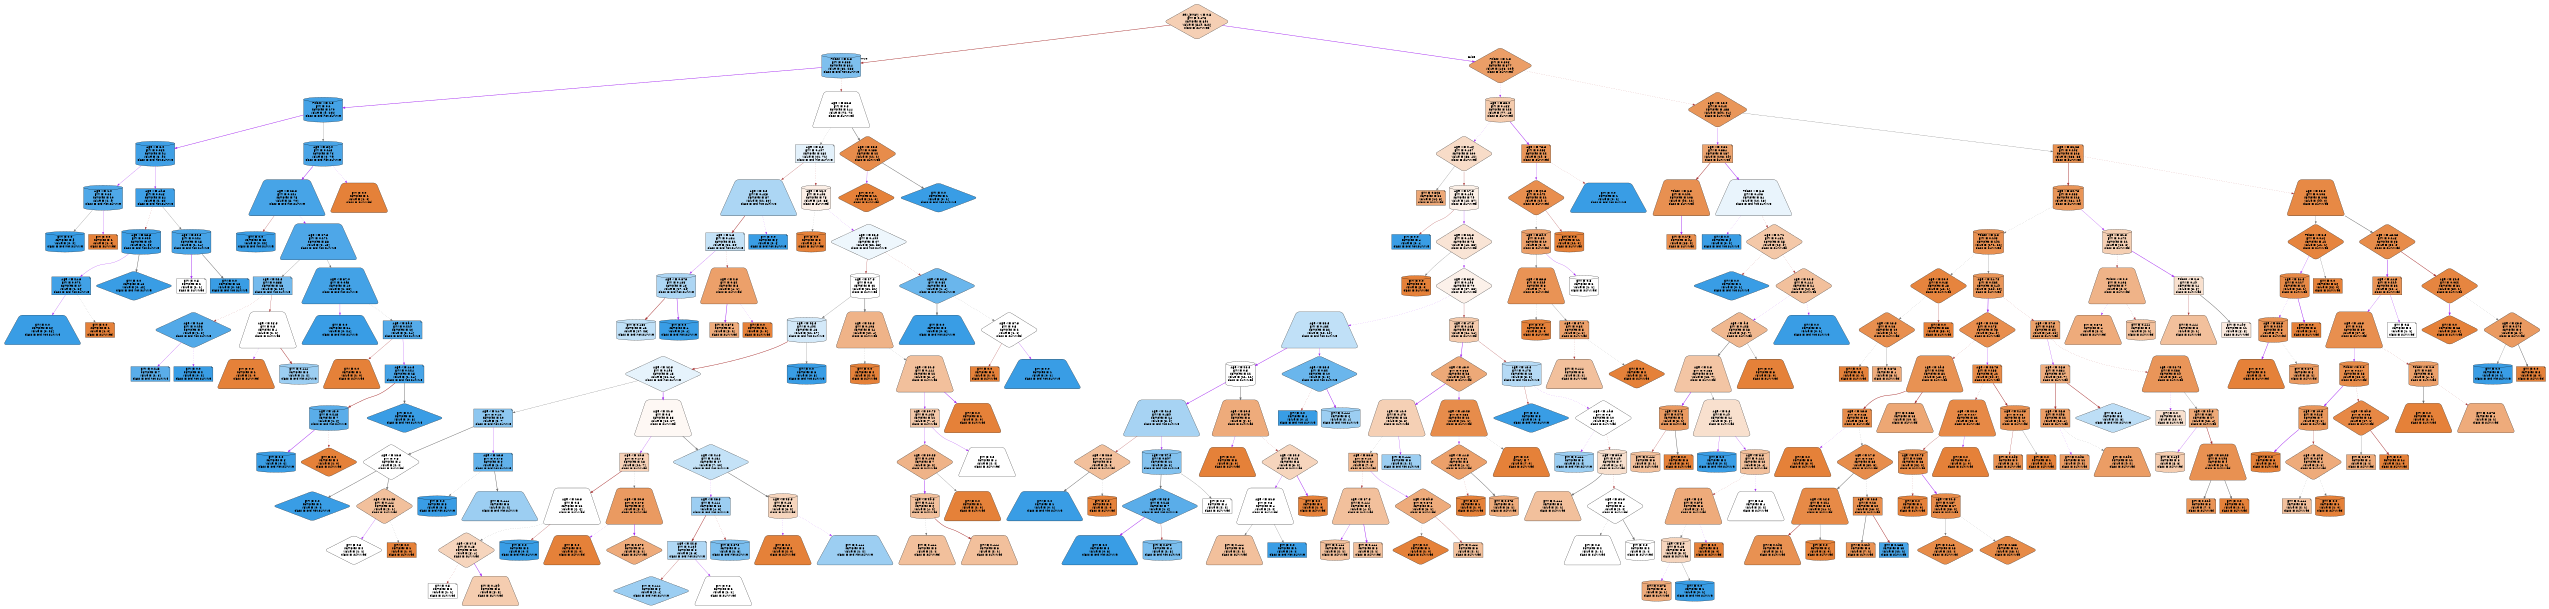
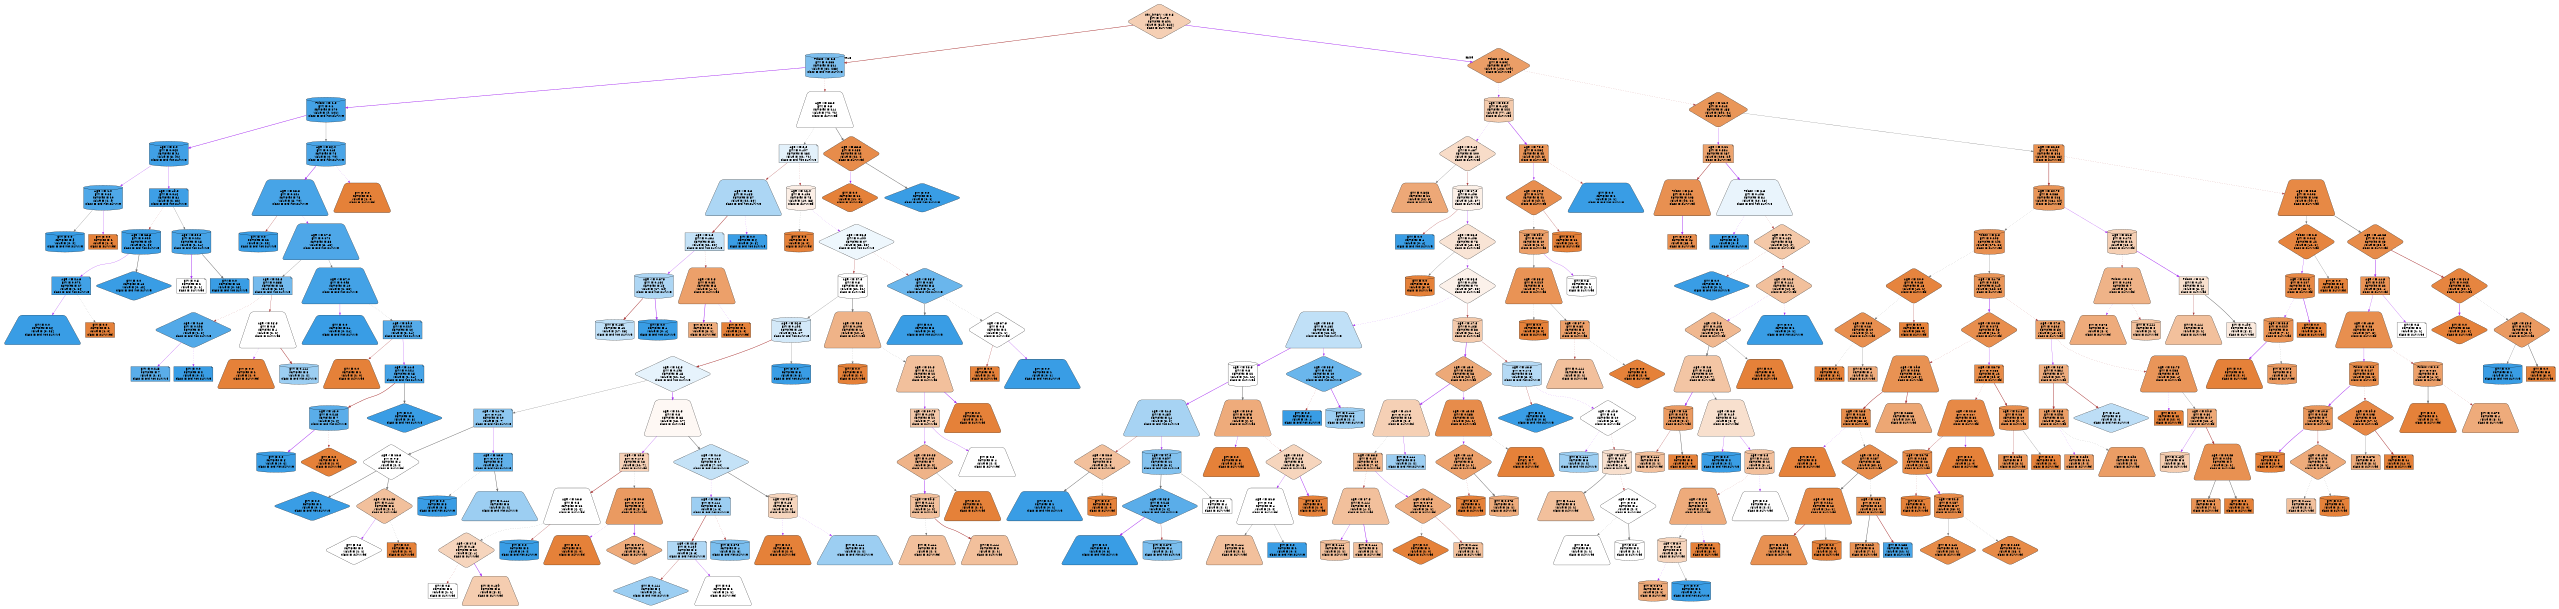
(1431, 198) -> (1420, 198)
(2171, 418) -> (2169, 418)
